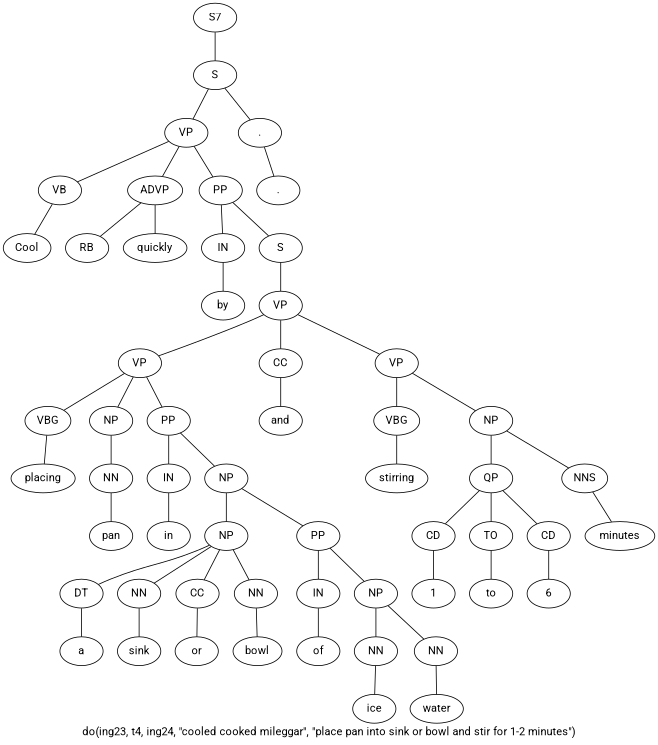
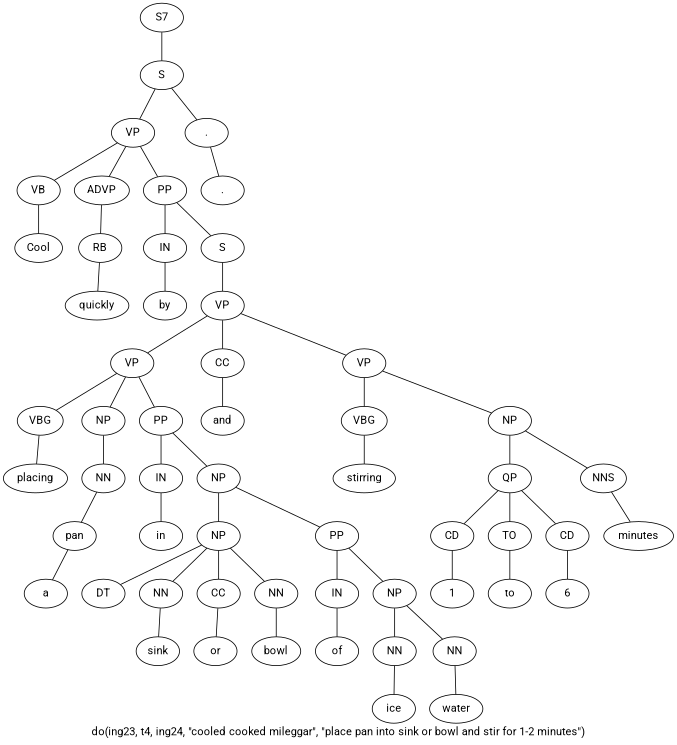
(155, 219) -> (99, 277)
(82, 622) -> (60, 565)
